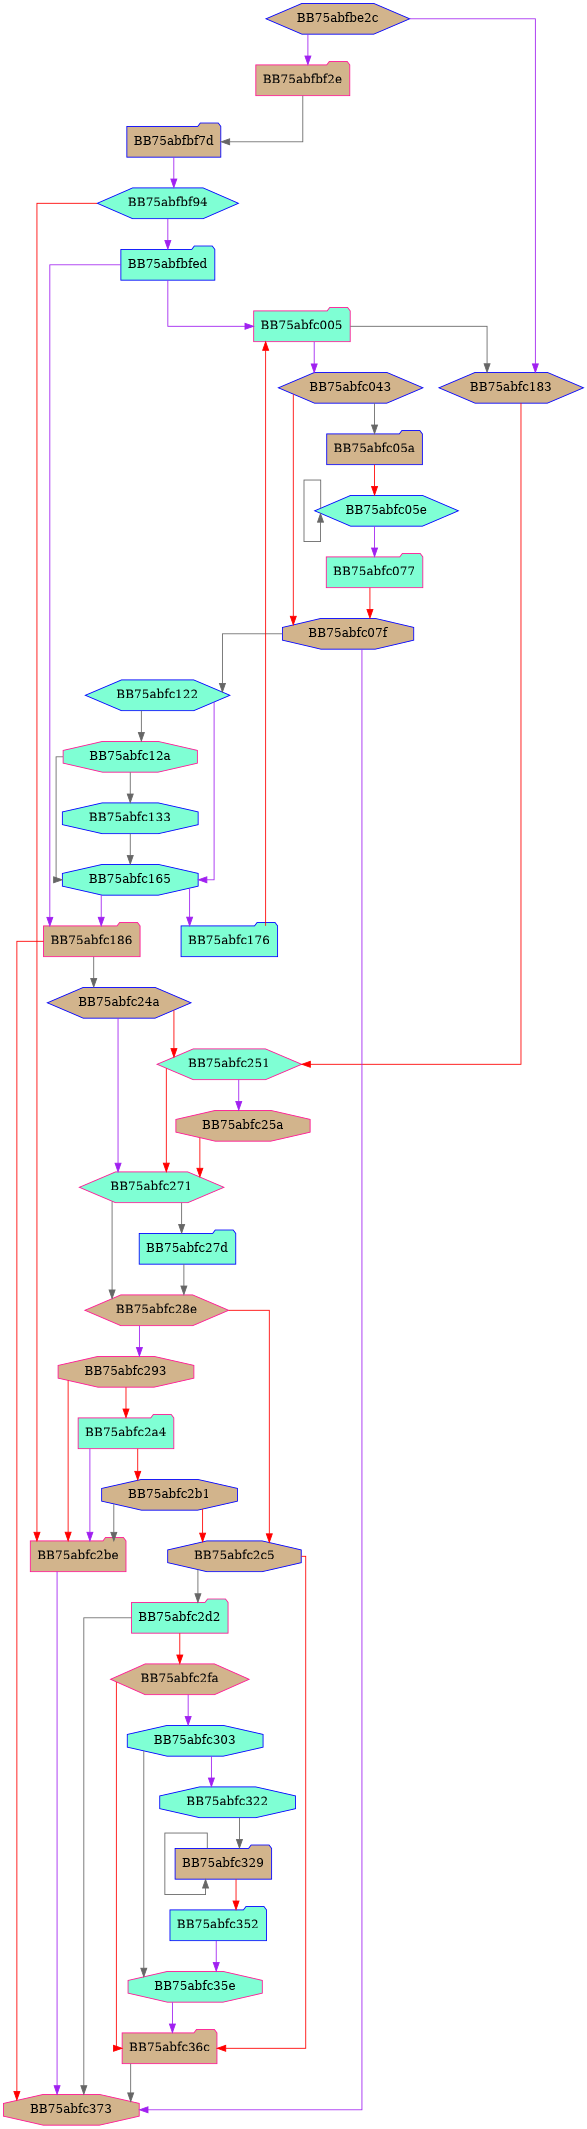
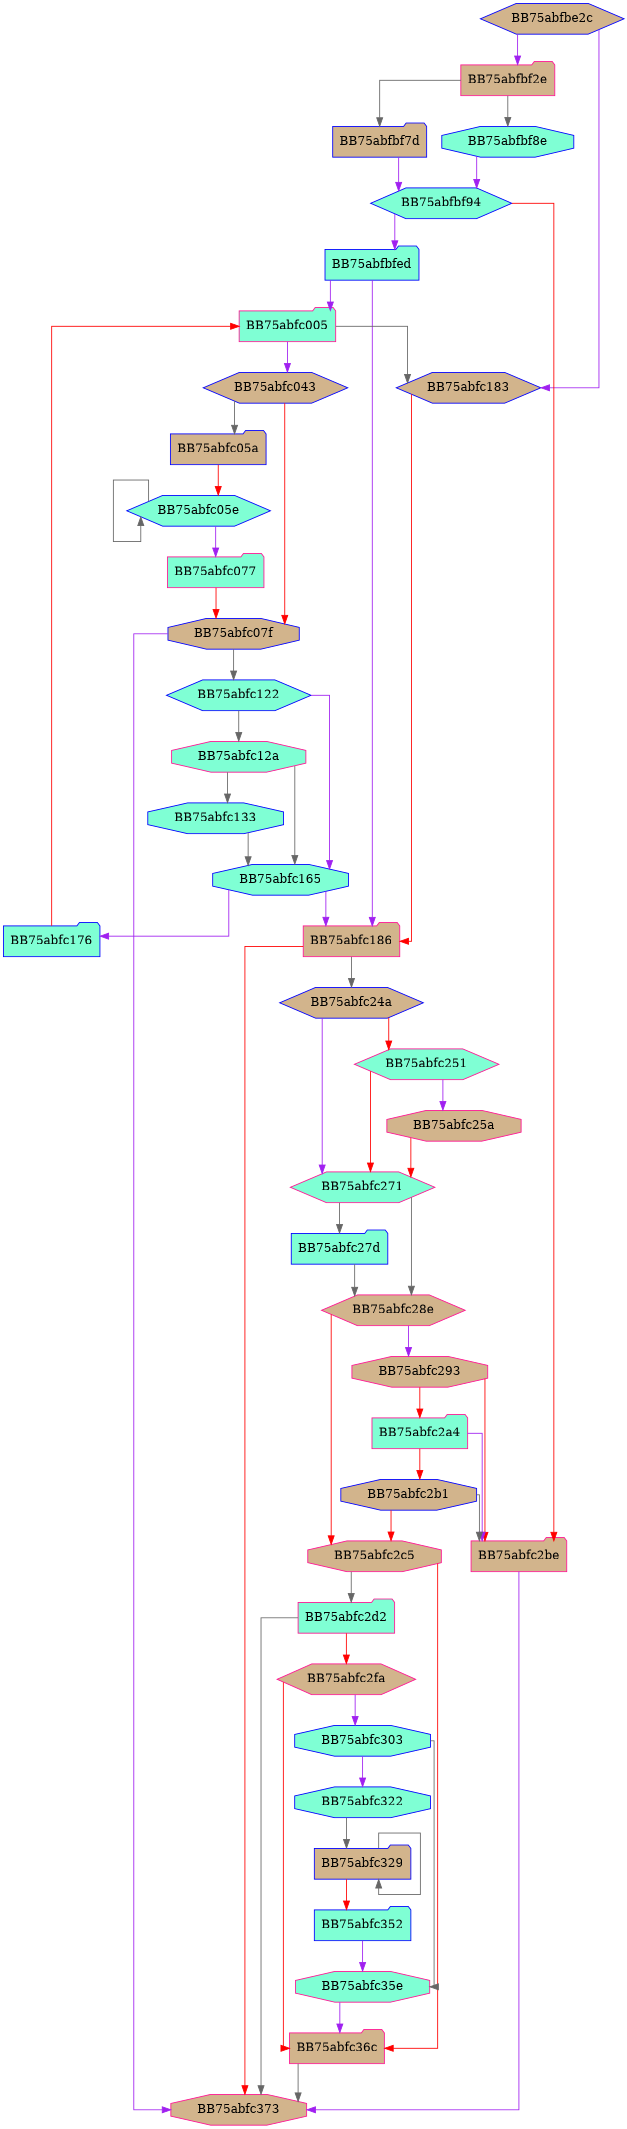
none -> (508, 142)
(521, 839) -> (412, 669)
(234, 1556) -> (375, 1556)
